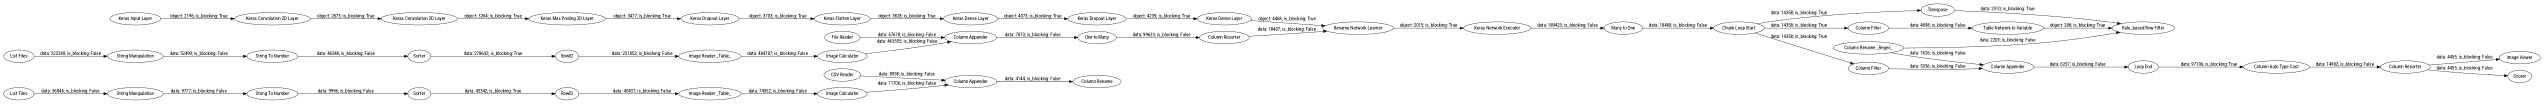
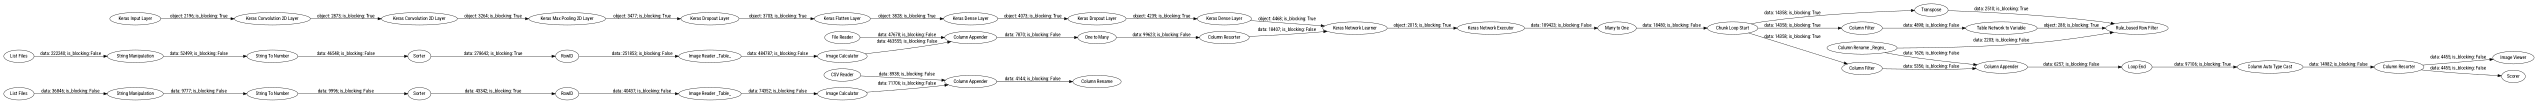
(1358, 28) -> (1355, 28)
